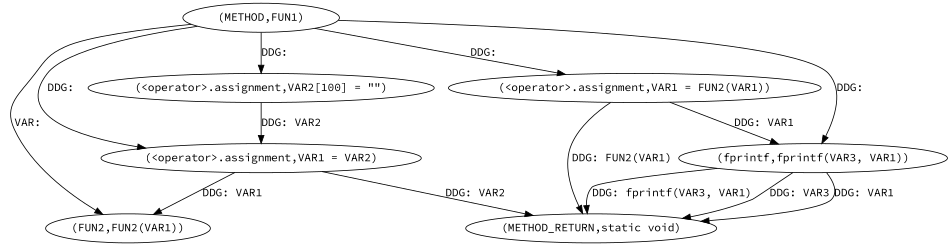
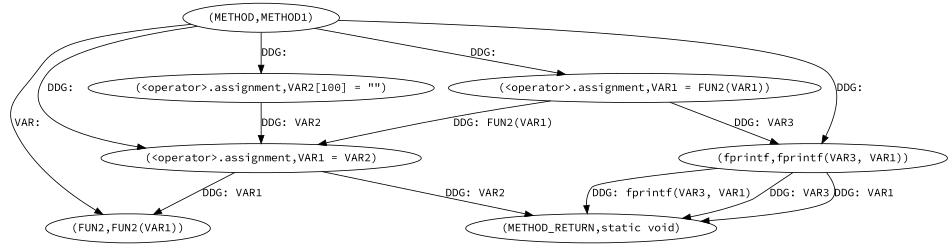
(261, 18) -> (261, 18)
(764, 123) -> (764, 123)
(571, 147) -> (438, 120)
